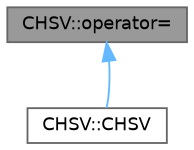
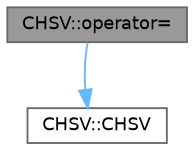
(109, 85) -> (85, 66)
